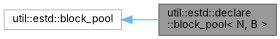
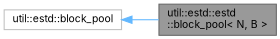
(218, 20) -> (218, 20)
